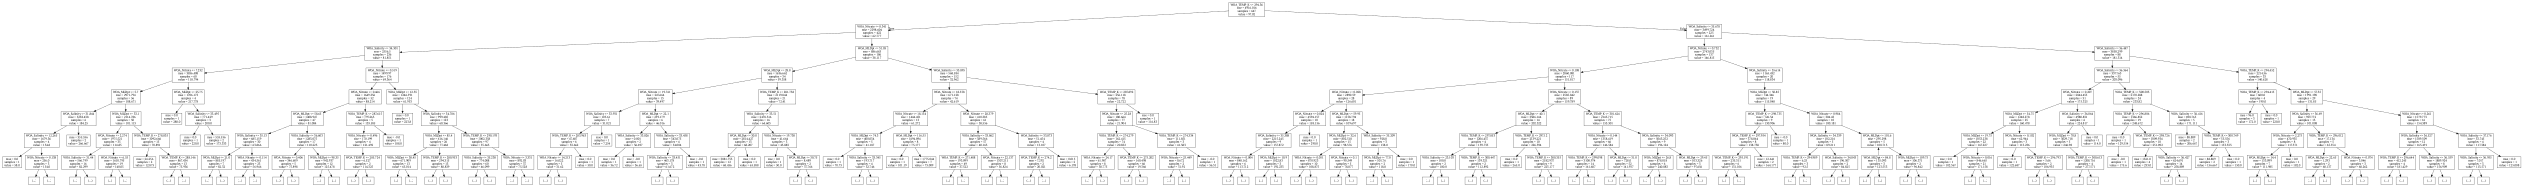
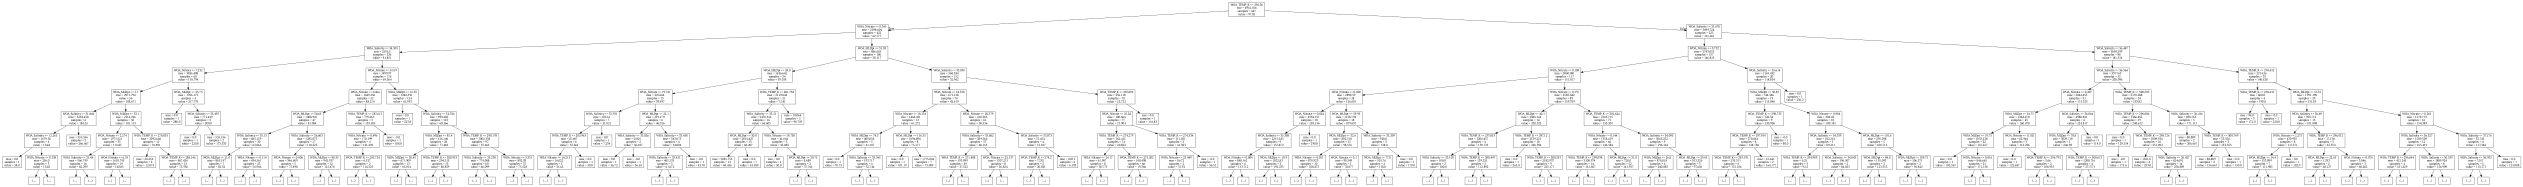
(126, 97) -> (126, 97)
none -> (1795, 97)
none -> (793, 119)
(1343, 150) -> none
(1879, 152) -> (1876, 150)
